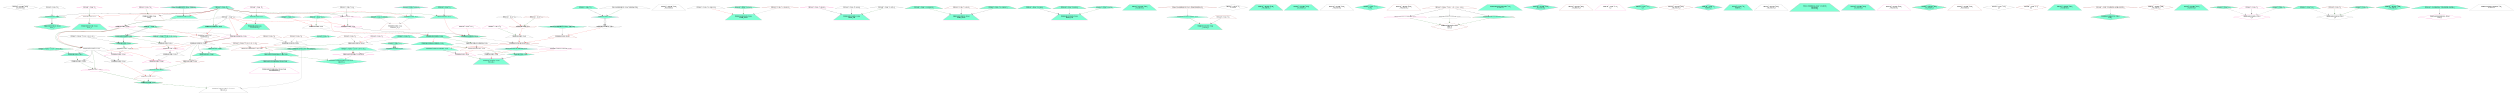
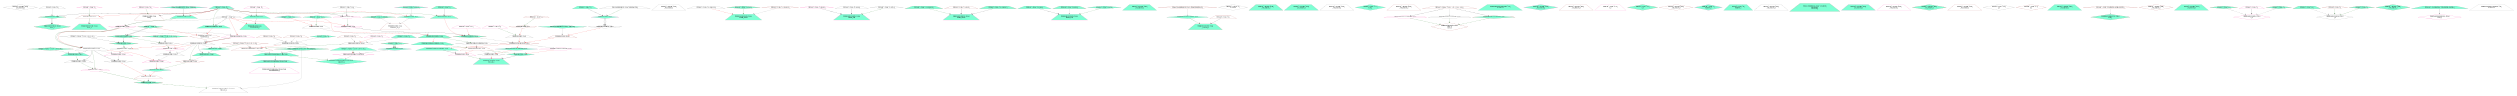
(509, 17) -> none
